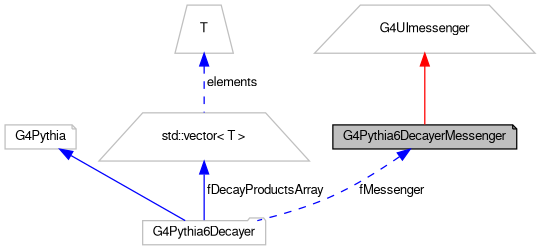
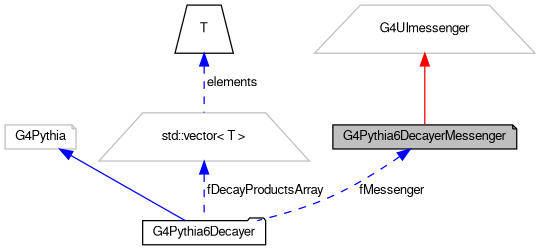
(204, 29) -> (204, 29)
(204, 197) -> (204, 197)
(204, 233) -> (204, 233)
